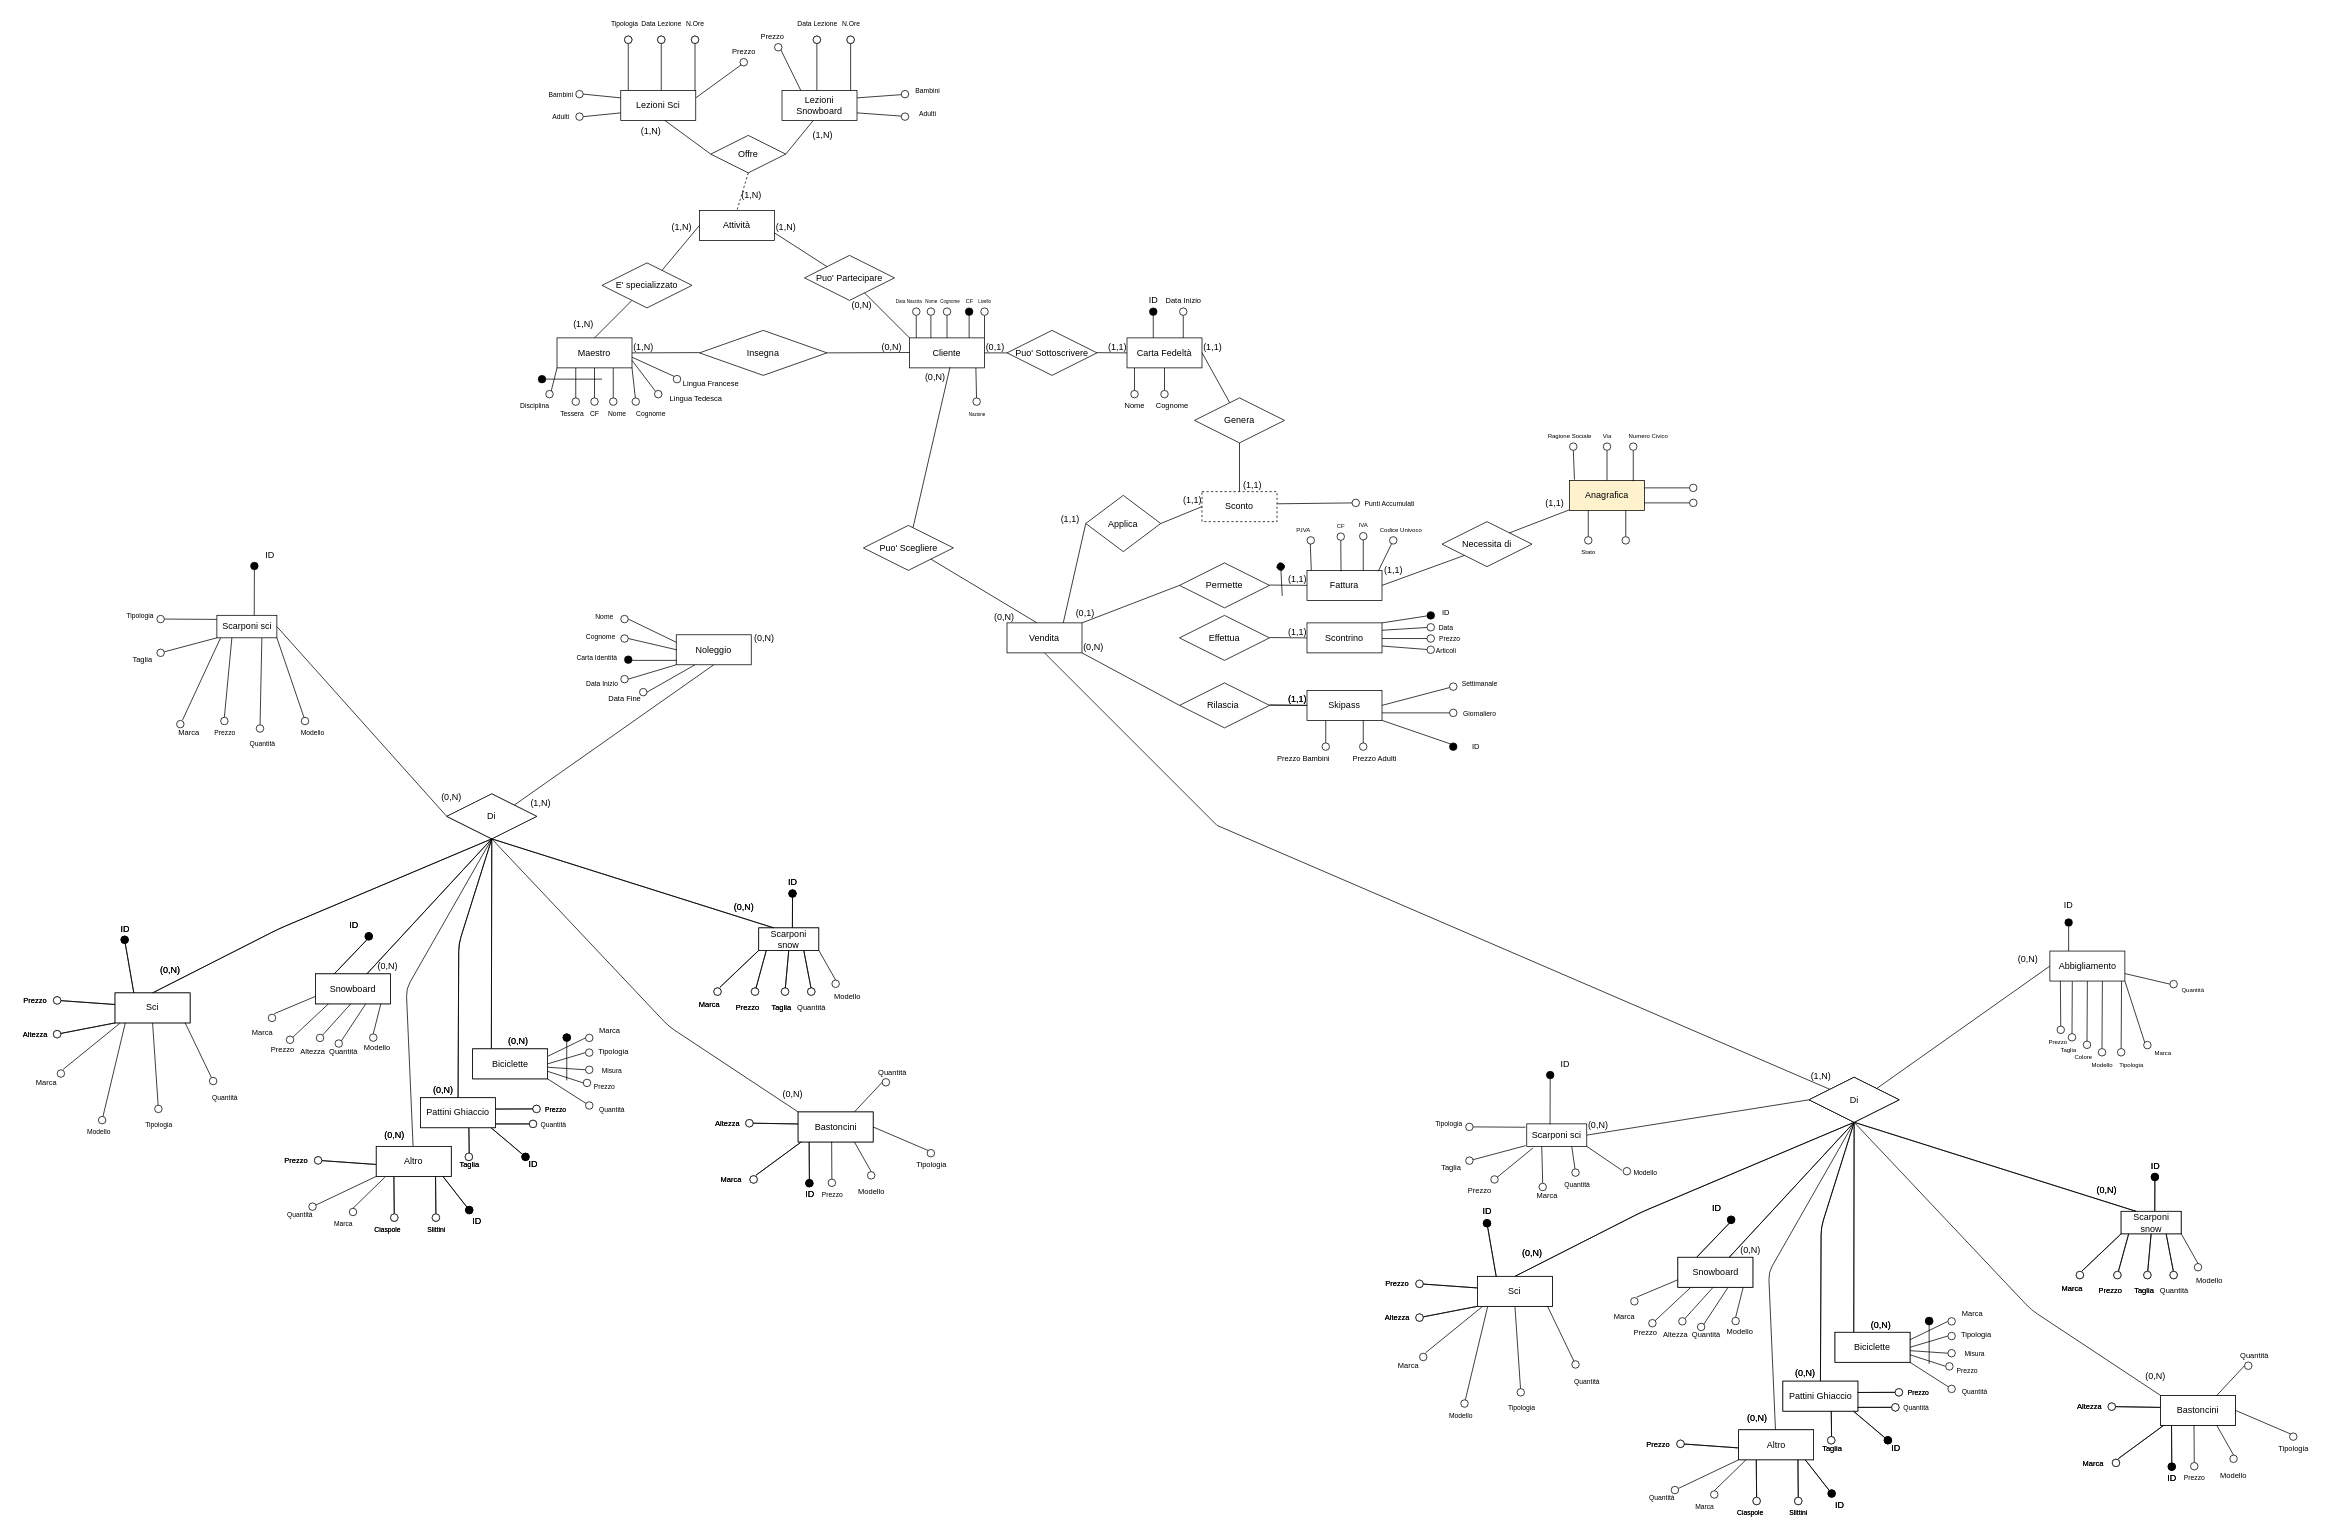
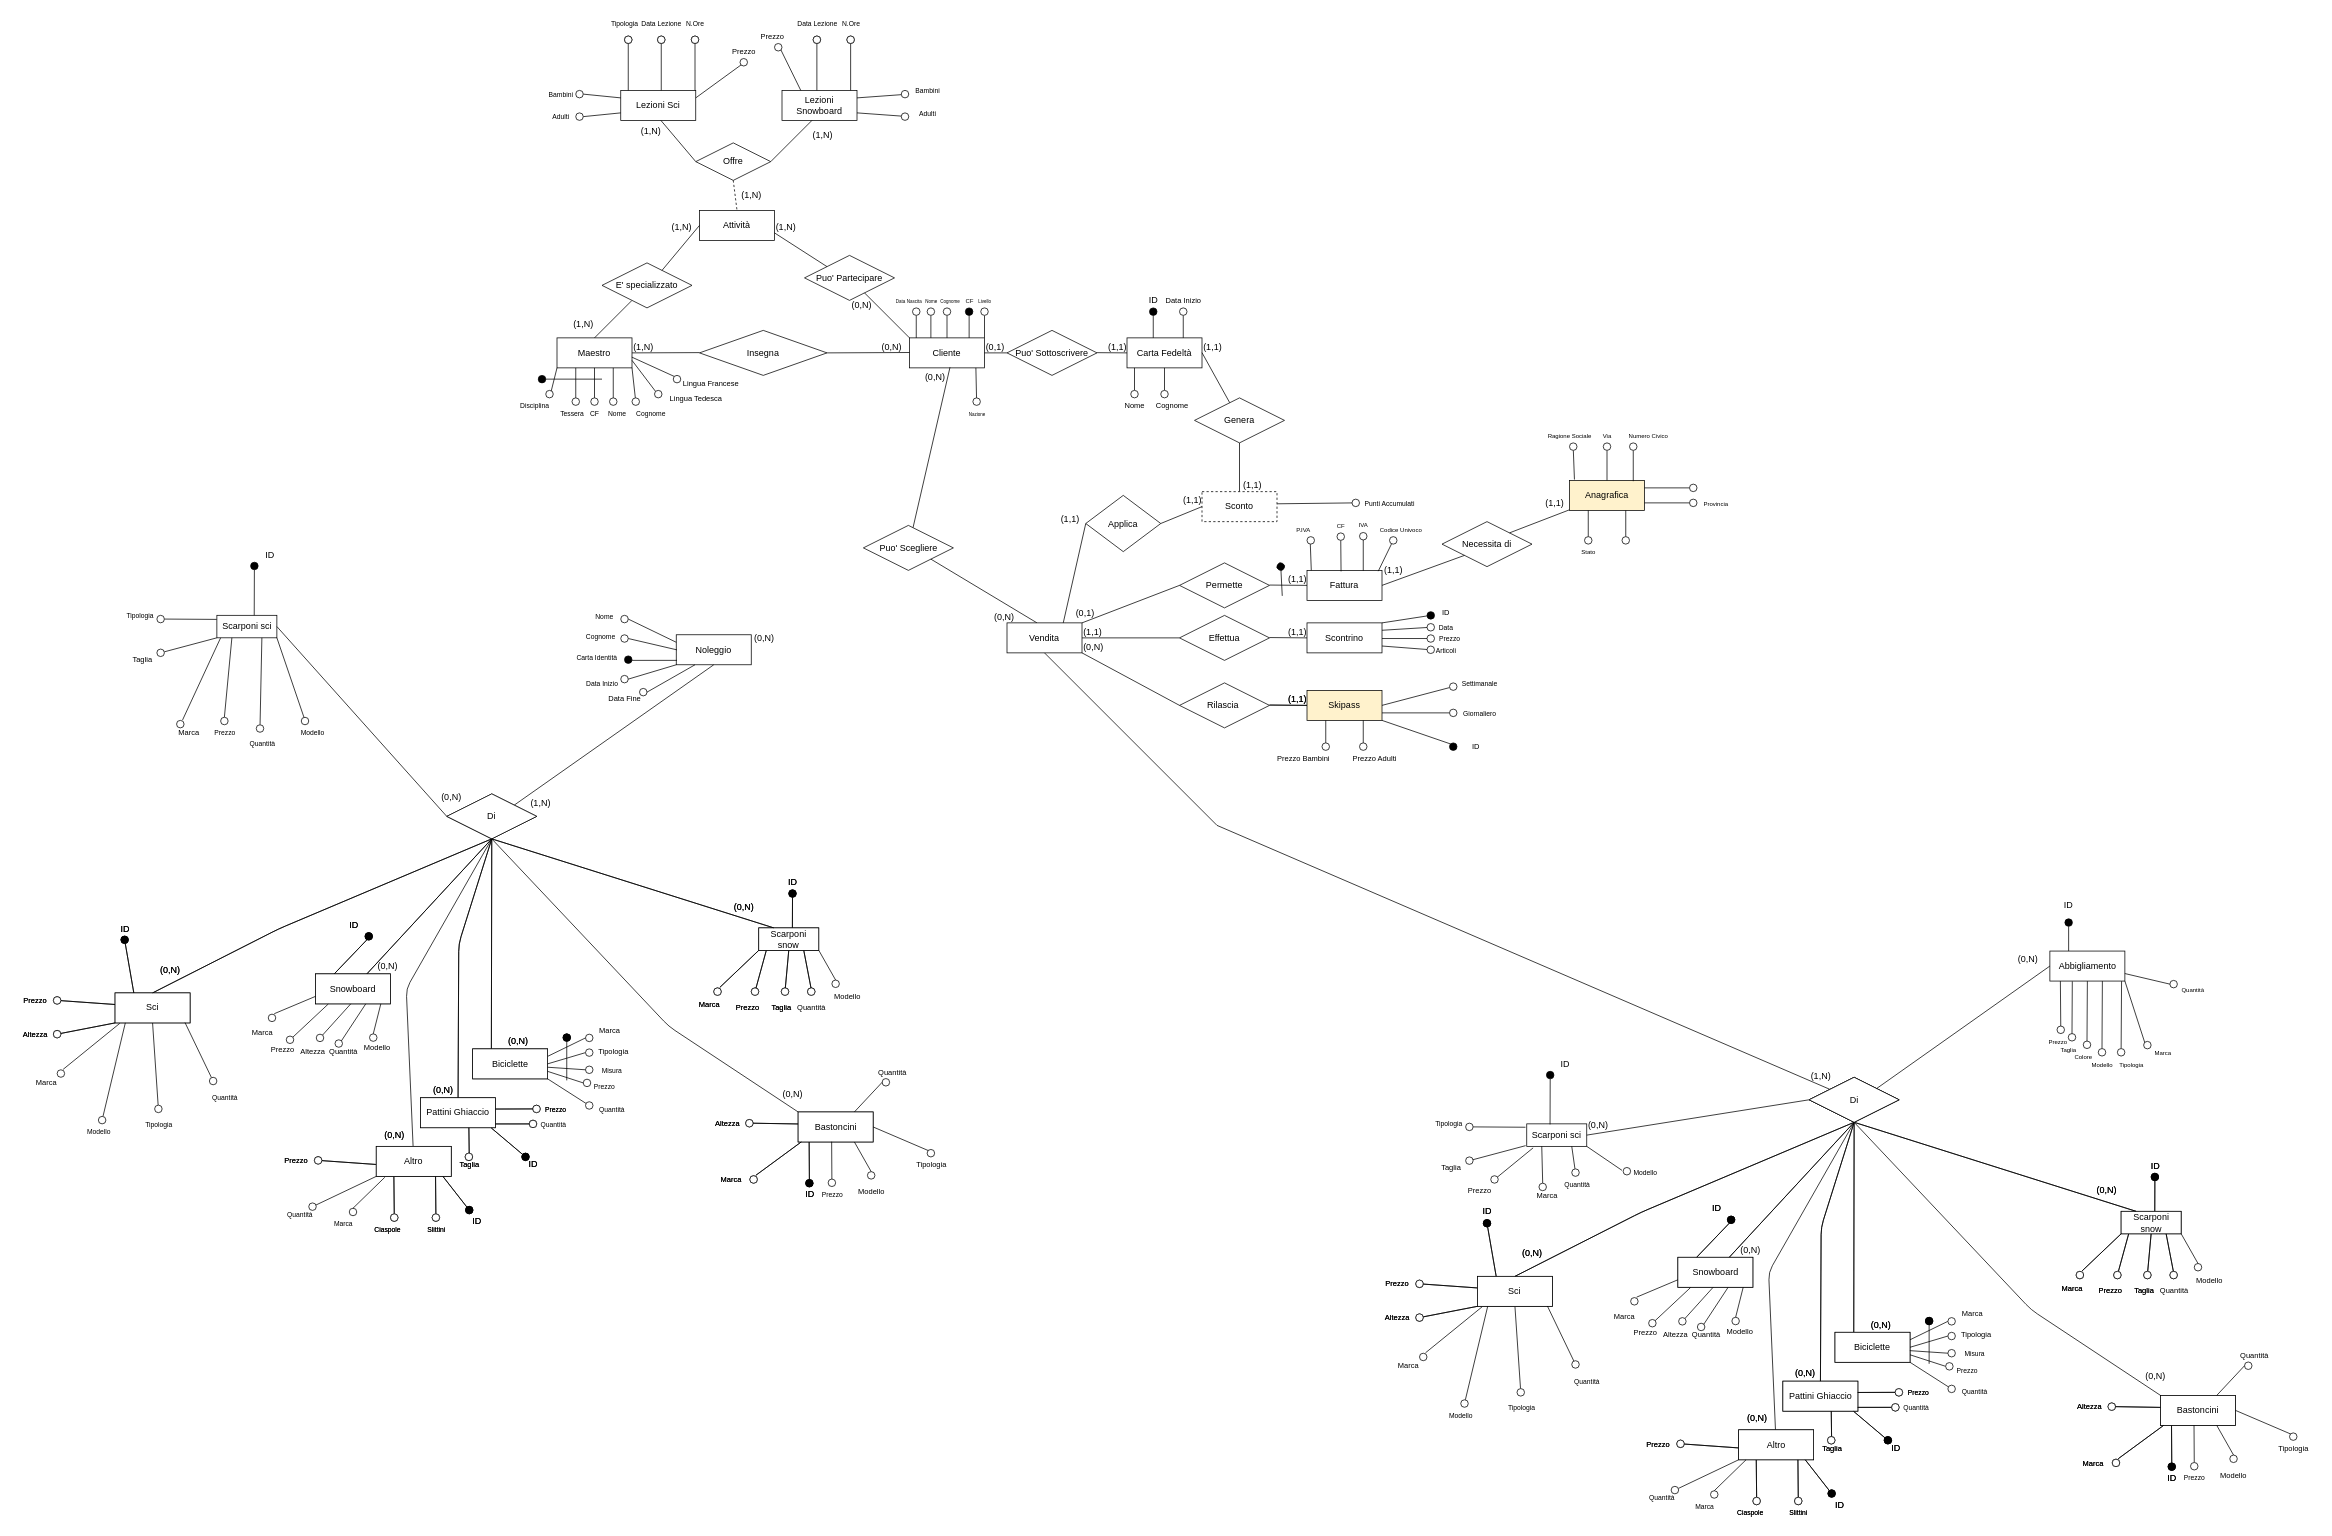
(748, 154) -> (733, 162)
none -> (1716, 503)
none -> (1130, 638)
(1344, 705) -> (1344, 705)
